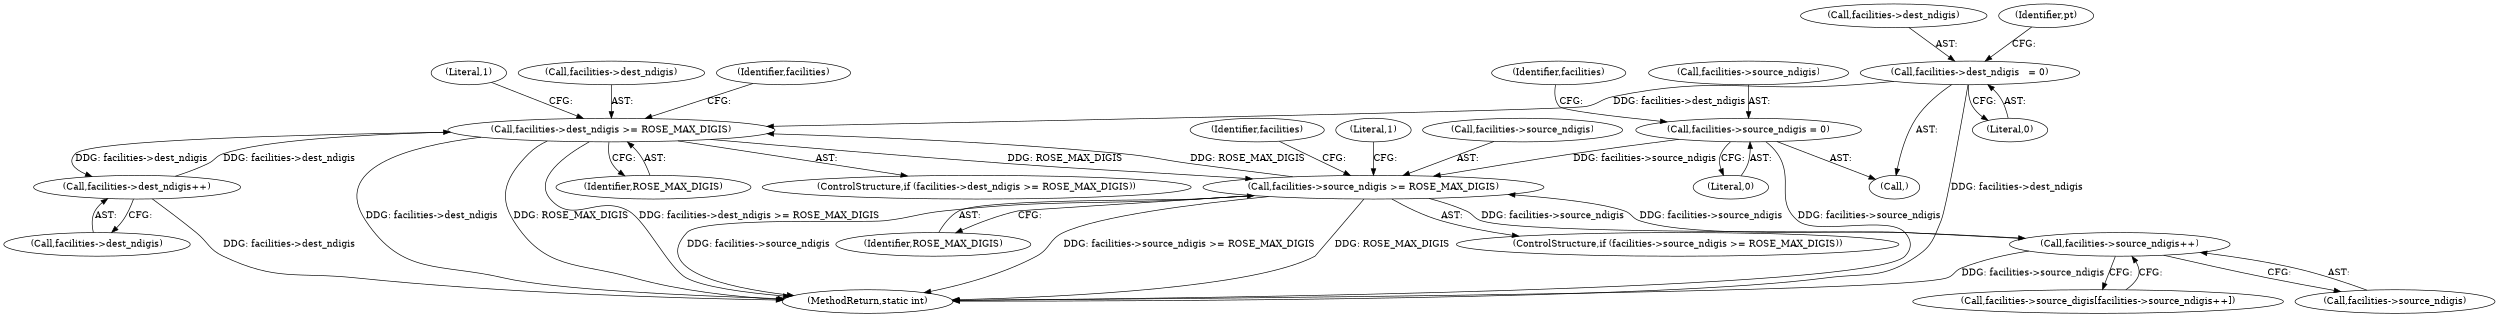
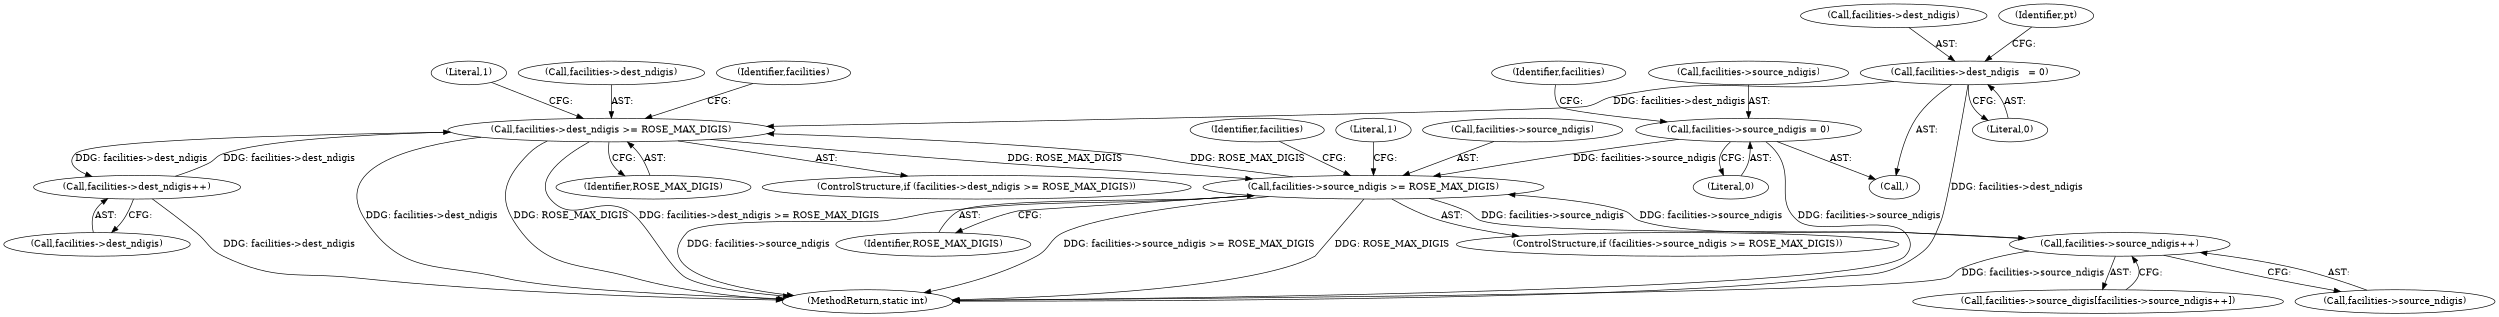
(2122, 273) -> (2122, 273)
